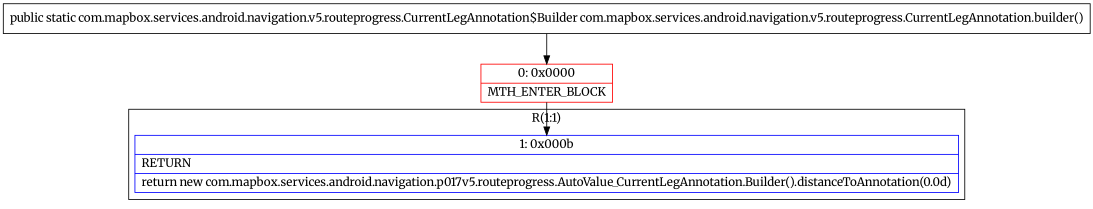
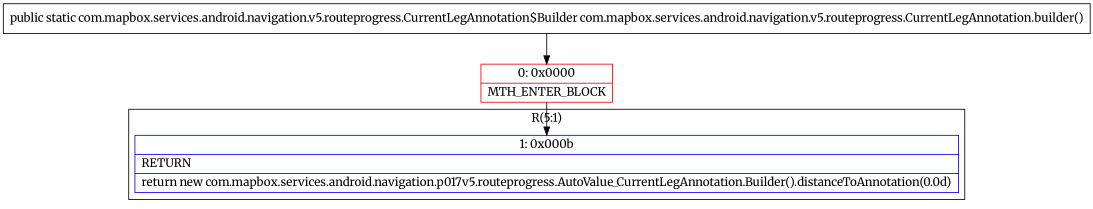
(547, 119) -> (547, 119)
